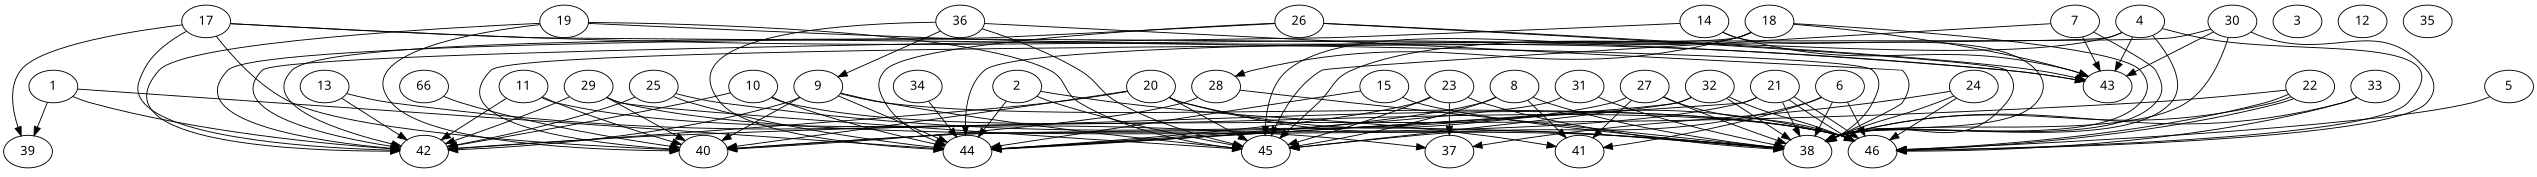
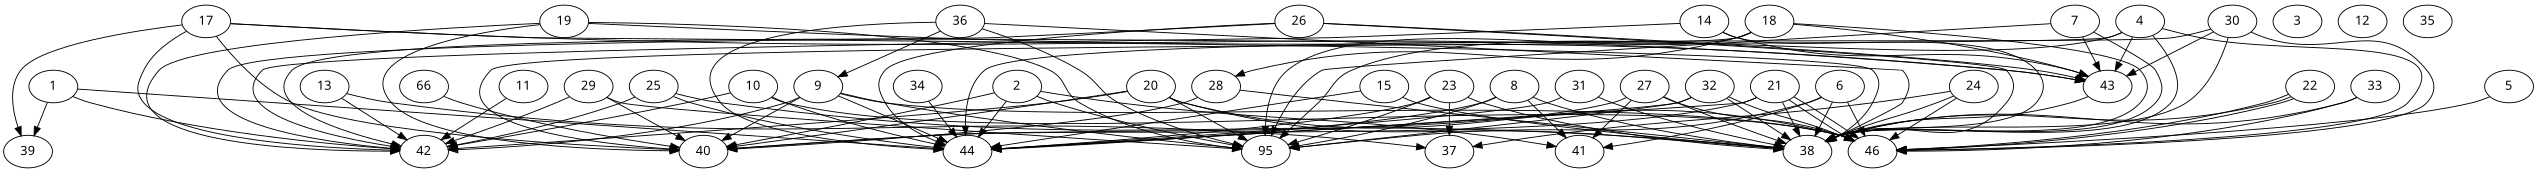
(1193, 119) -> none
(607, 121) -> (865, 120)
(1372, 122) -> none
(1189, 134) -> (1962, 118)
(1266, 152) -> (1266, 152)
